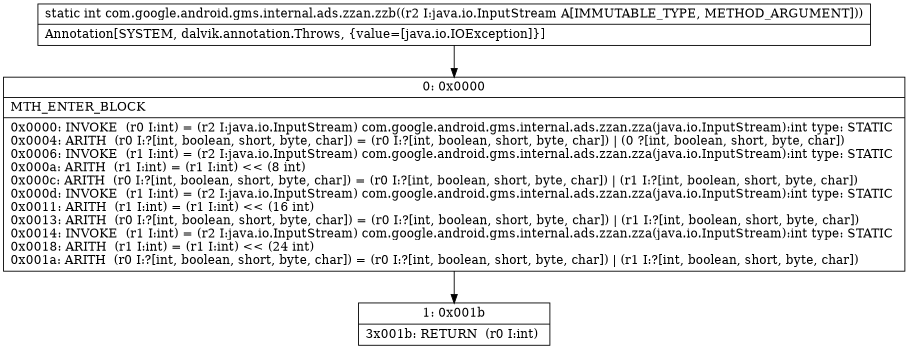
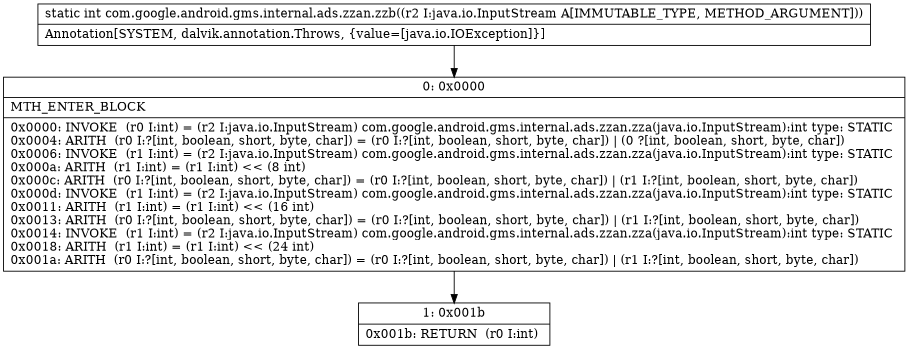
(454, 334) -> (454, 334)
